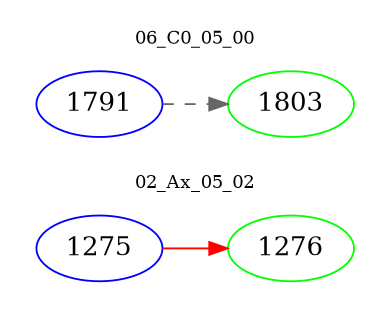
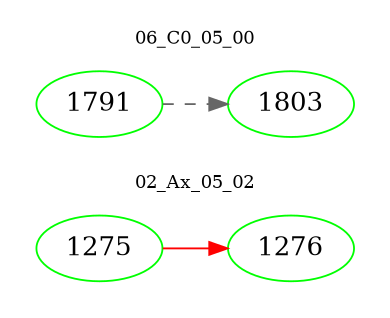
(99, 104) -> (99, 104)
(99, 248) -> (99, 248)
